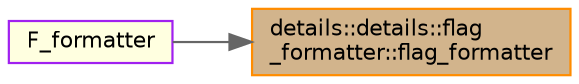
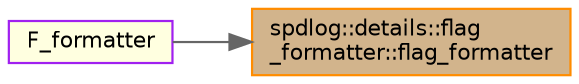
(411, 42) -> (411, 42)
